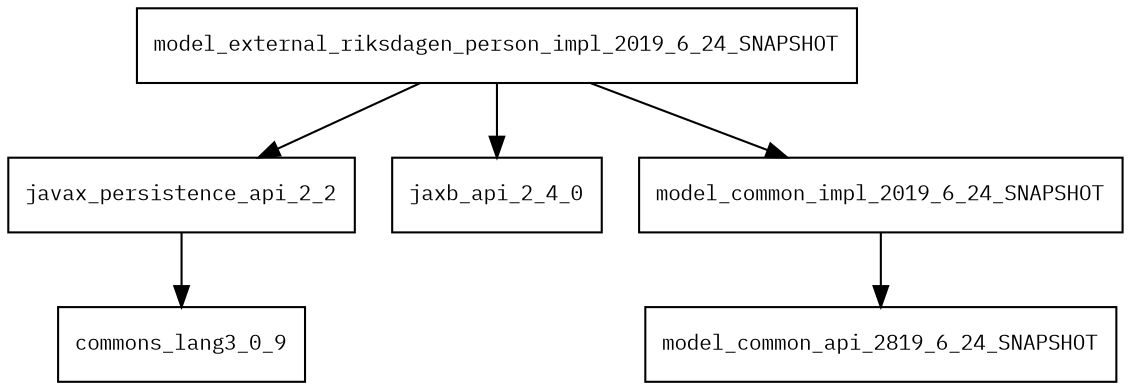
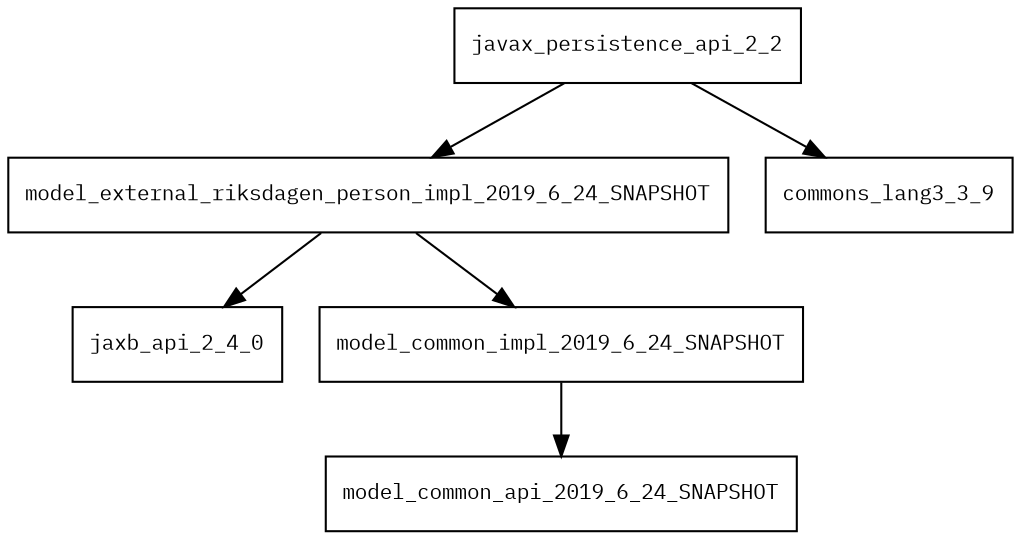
(349, 116) -> (507, 115)
(182, 344) -> (889, 195)
(881, 344) -> (561, 494)
